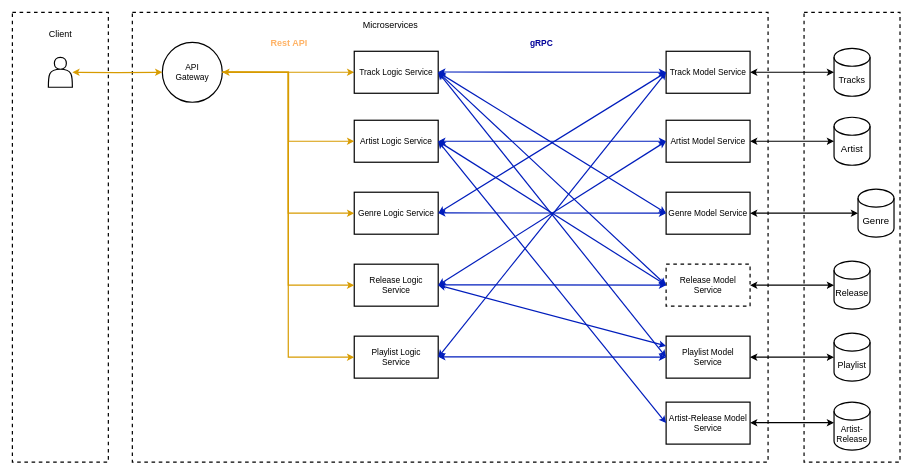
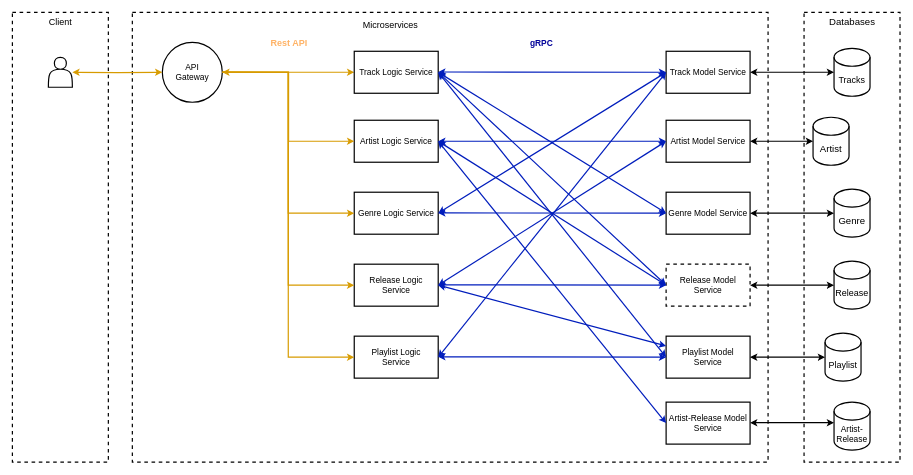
none -> (852, 21)
(60, 33) -> (60, 21)
(852, 141) -> (831, 141)
(876, 213) -> (852, 213)
(852, 357) -> (843, 357)
